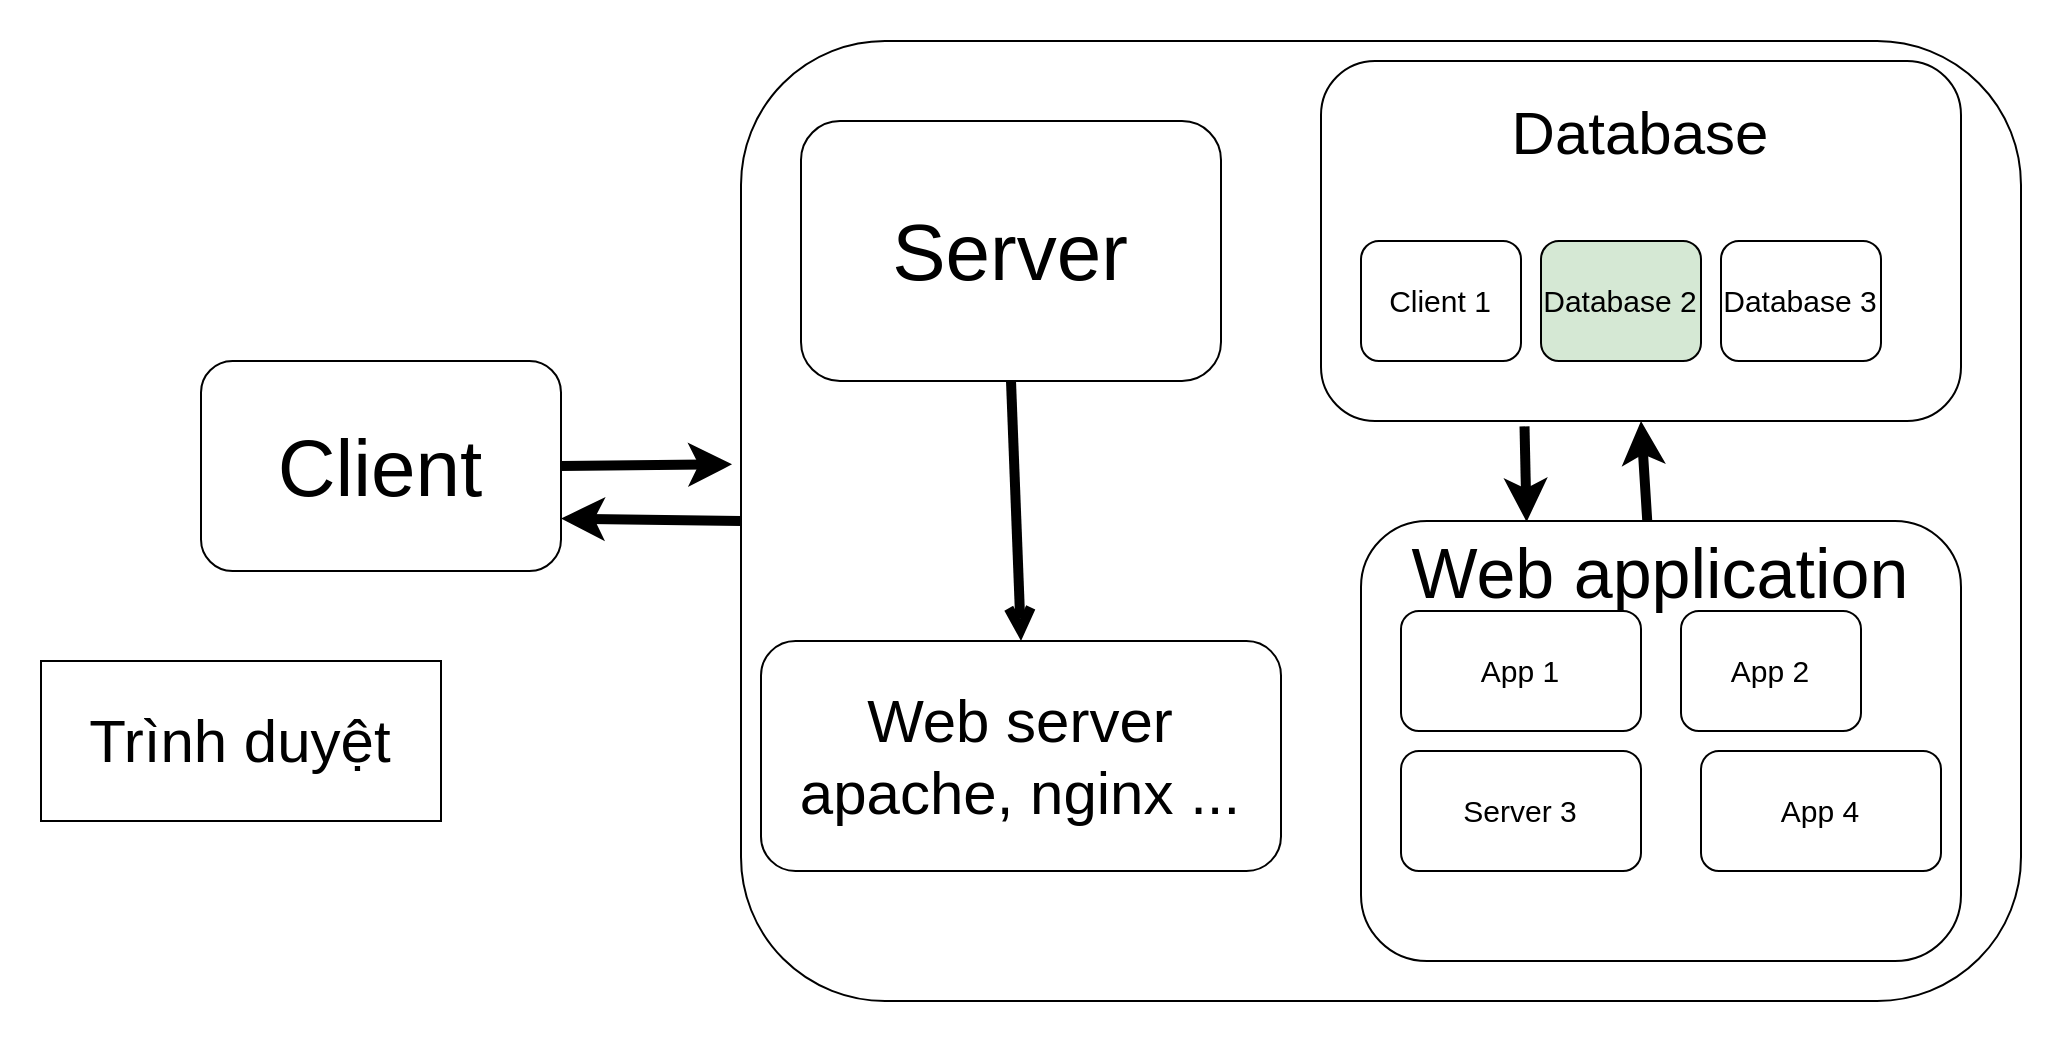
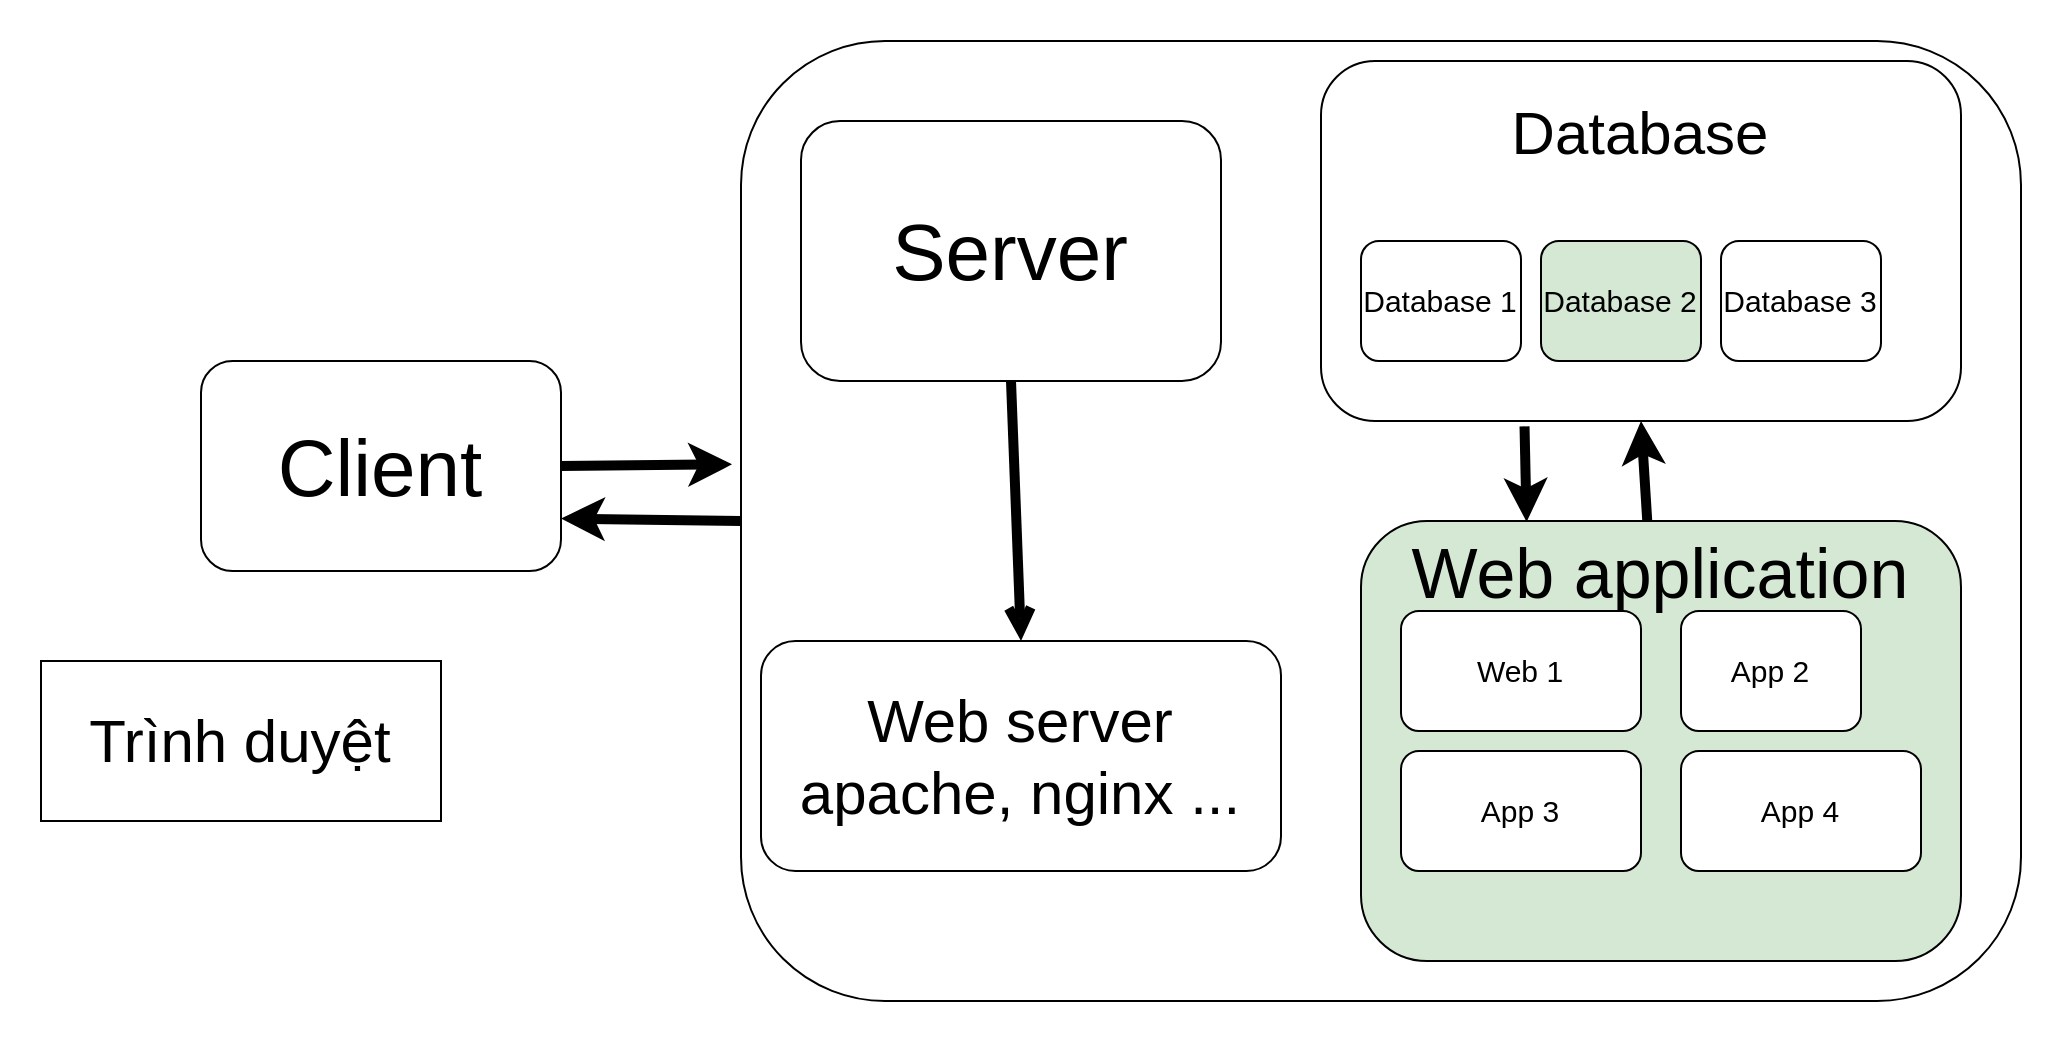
(1441, 301) -> (1441, 301)
(1521, 671) -> (1521, 671)
(1661, 741) -> (1661, 741)
(1521, 811) -> (1521, 811)
(1821, 811) -> (1801, 811)
